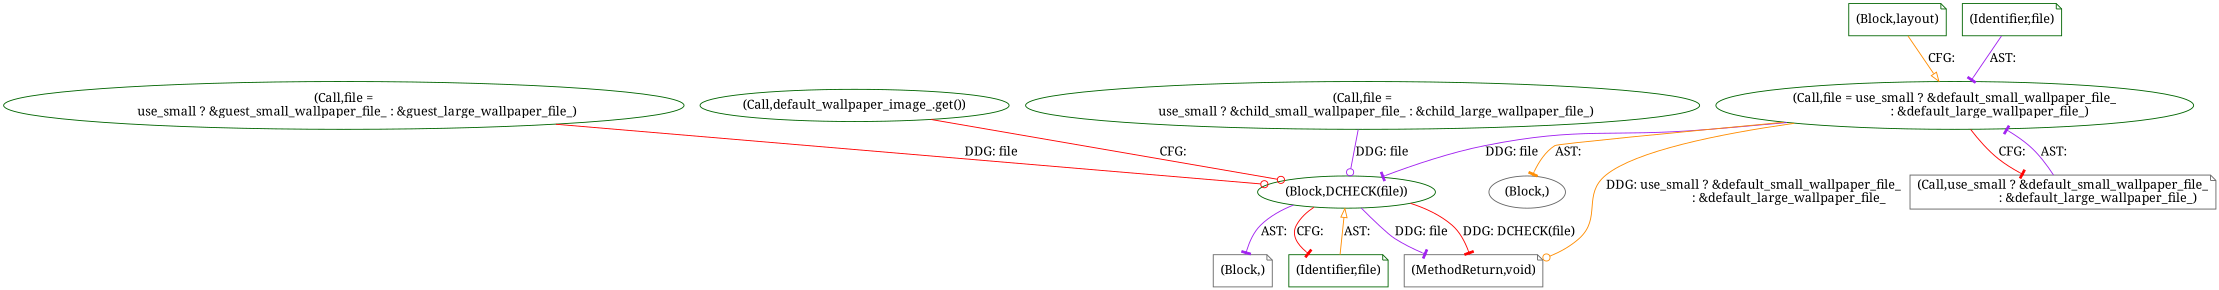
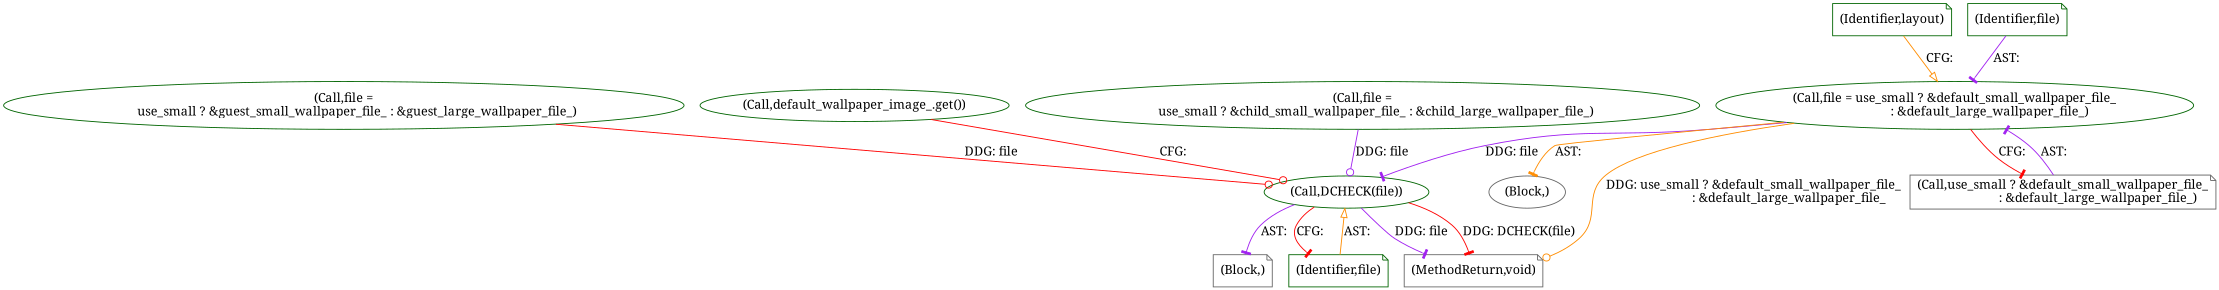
(1897, 20) -> (1892, 20)
(1346, 192) -> (1346, 192)
